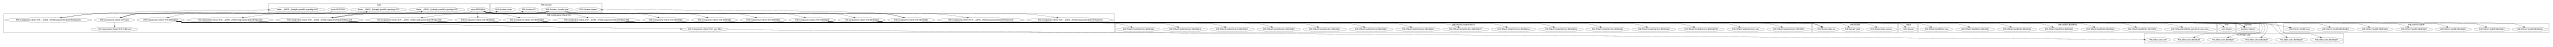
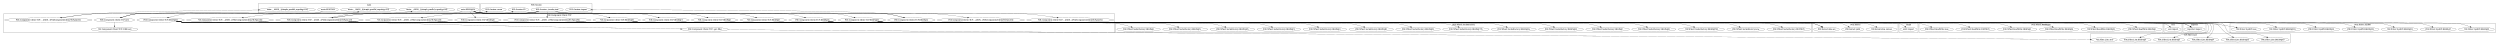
(2190, 29) -> none
